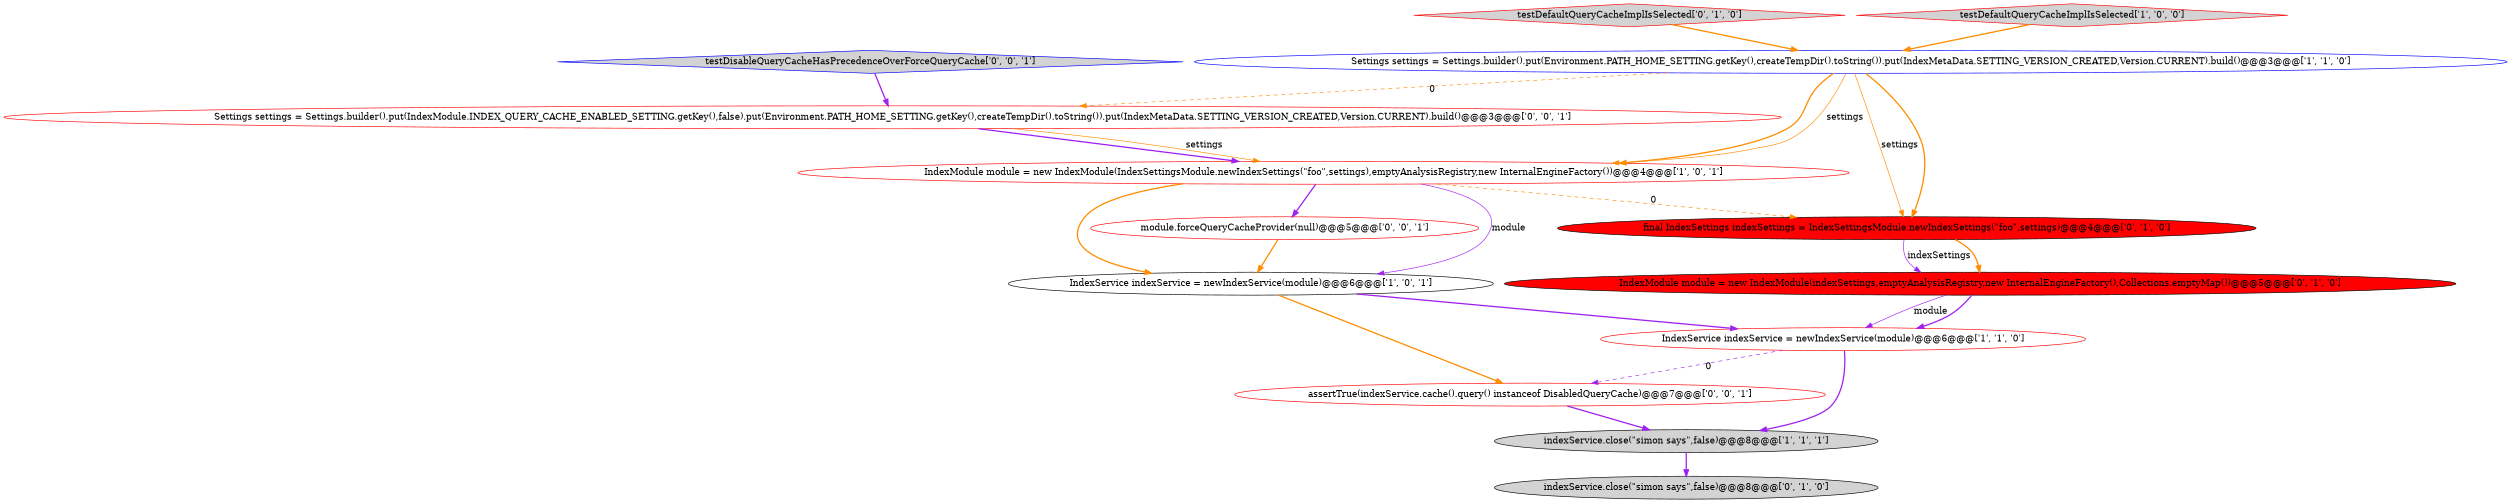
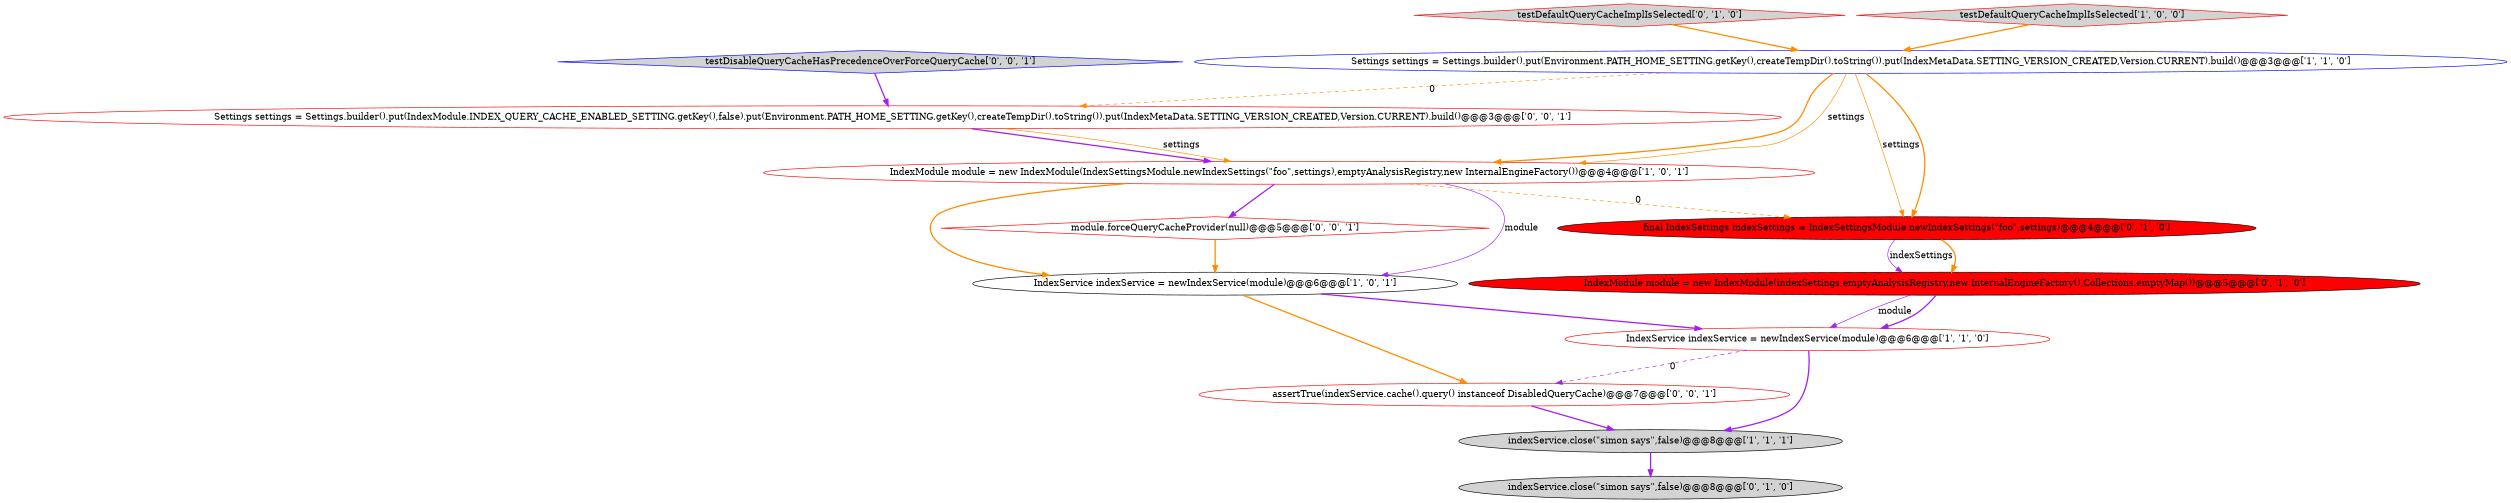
(1285, 228) -> (1215, 228)
